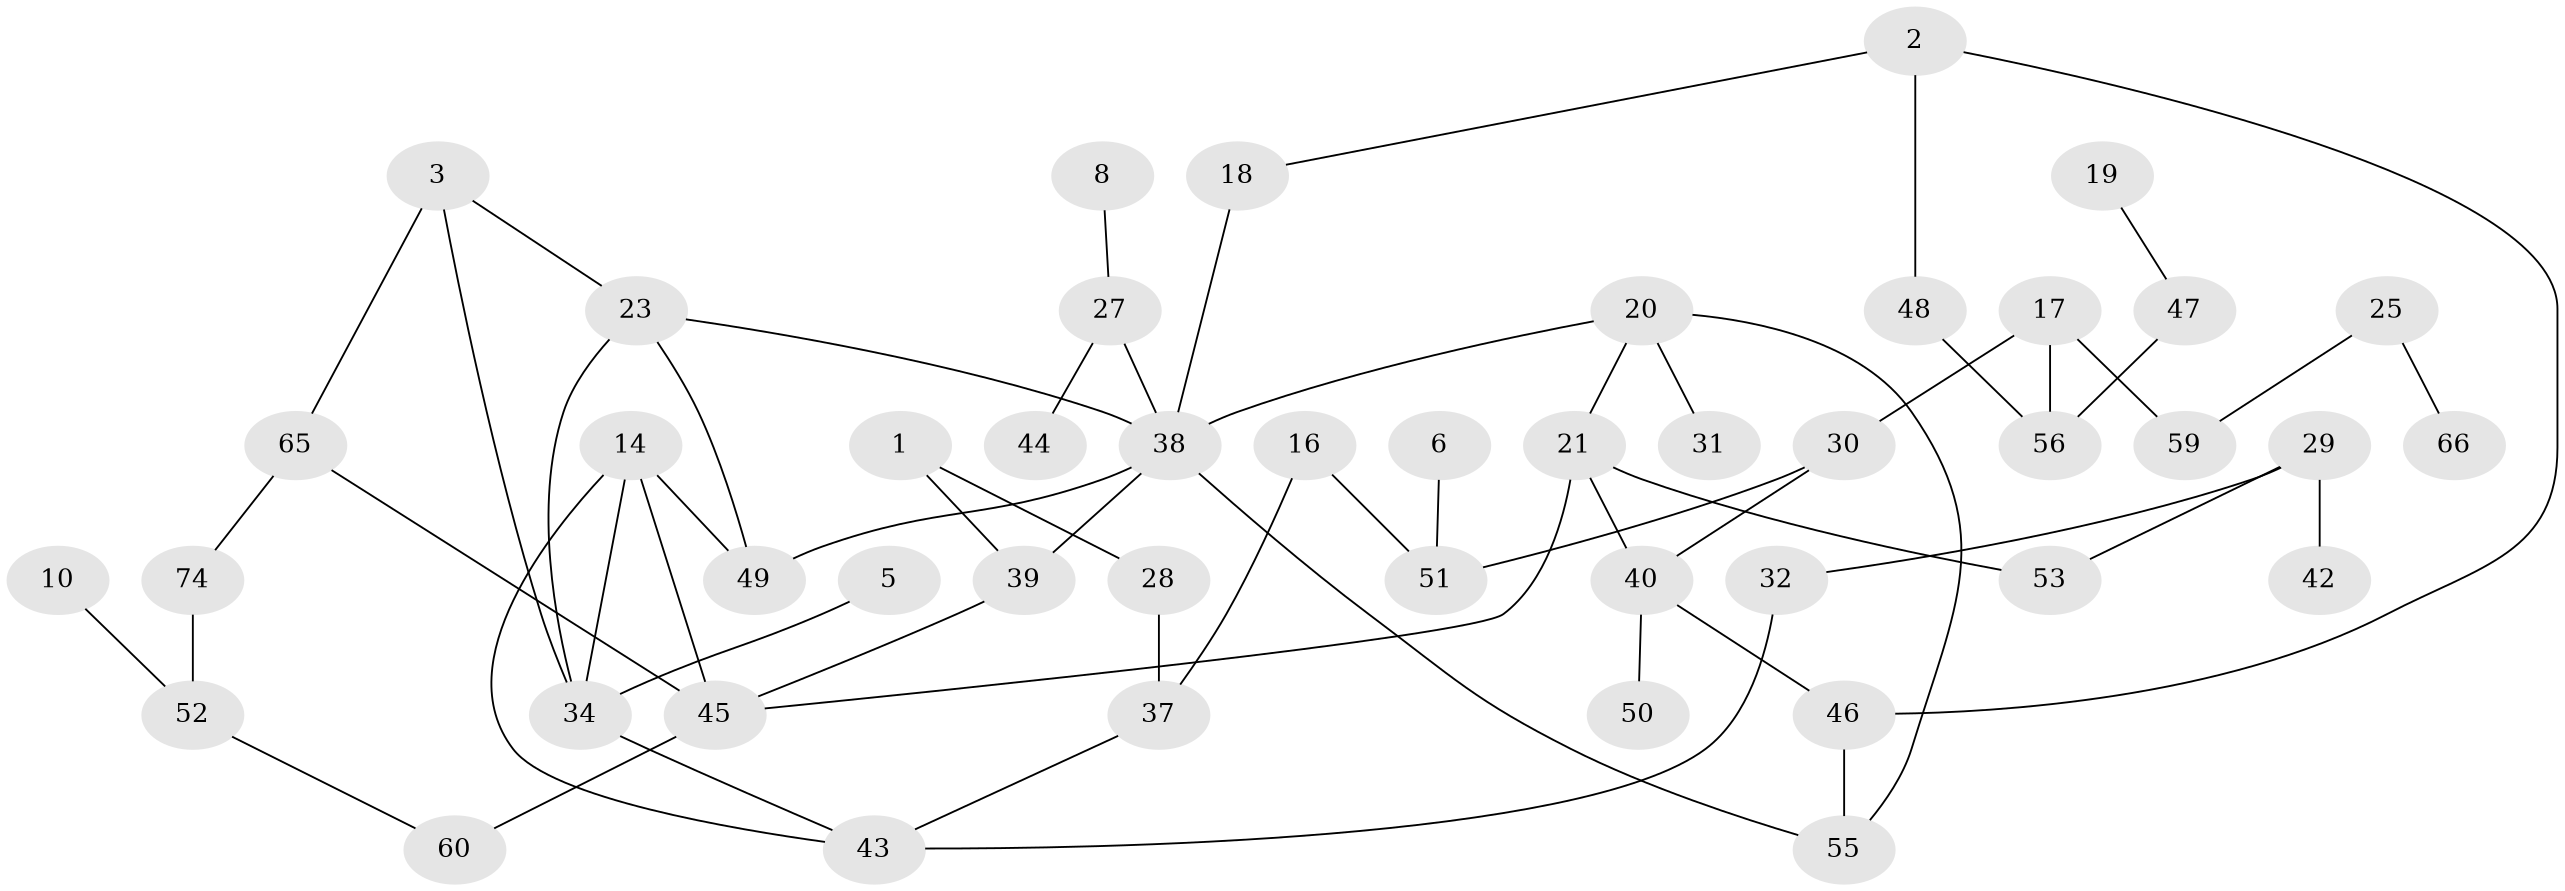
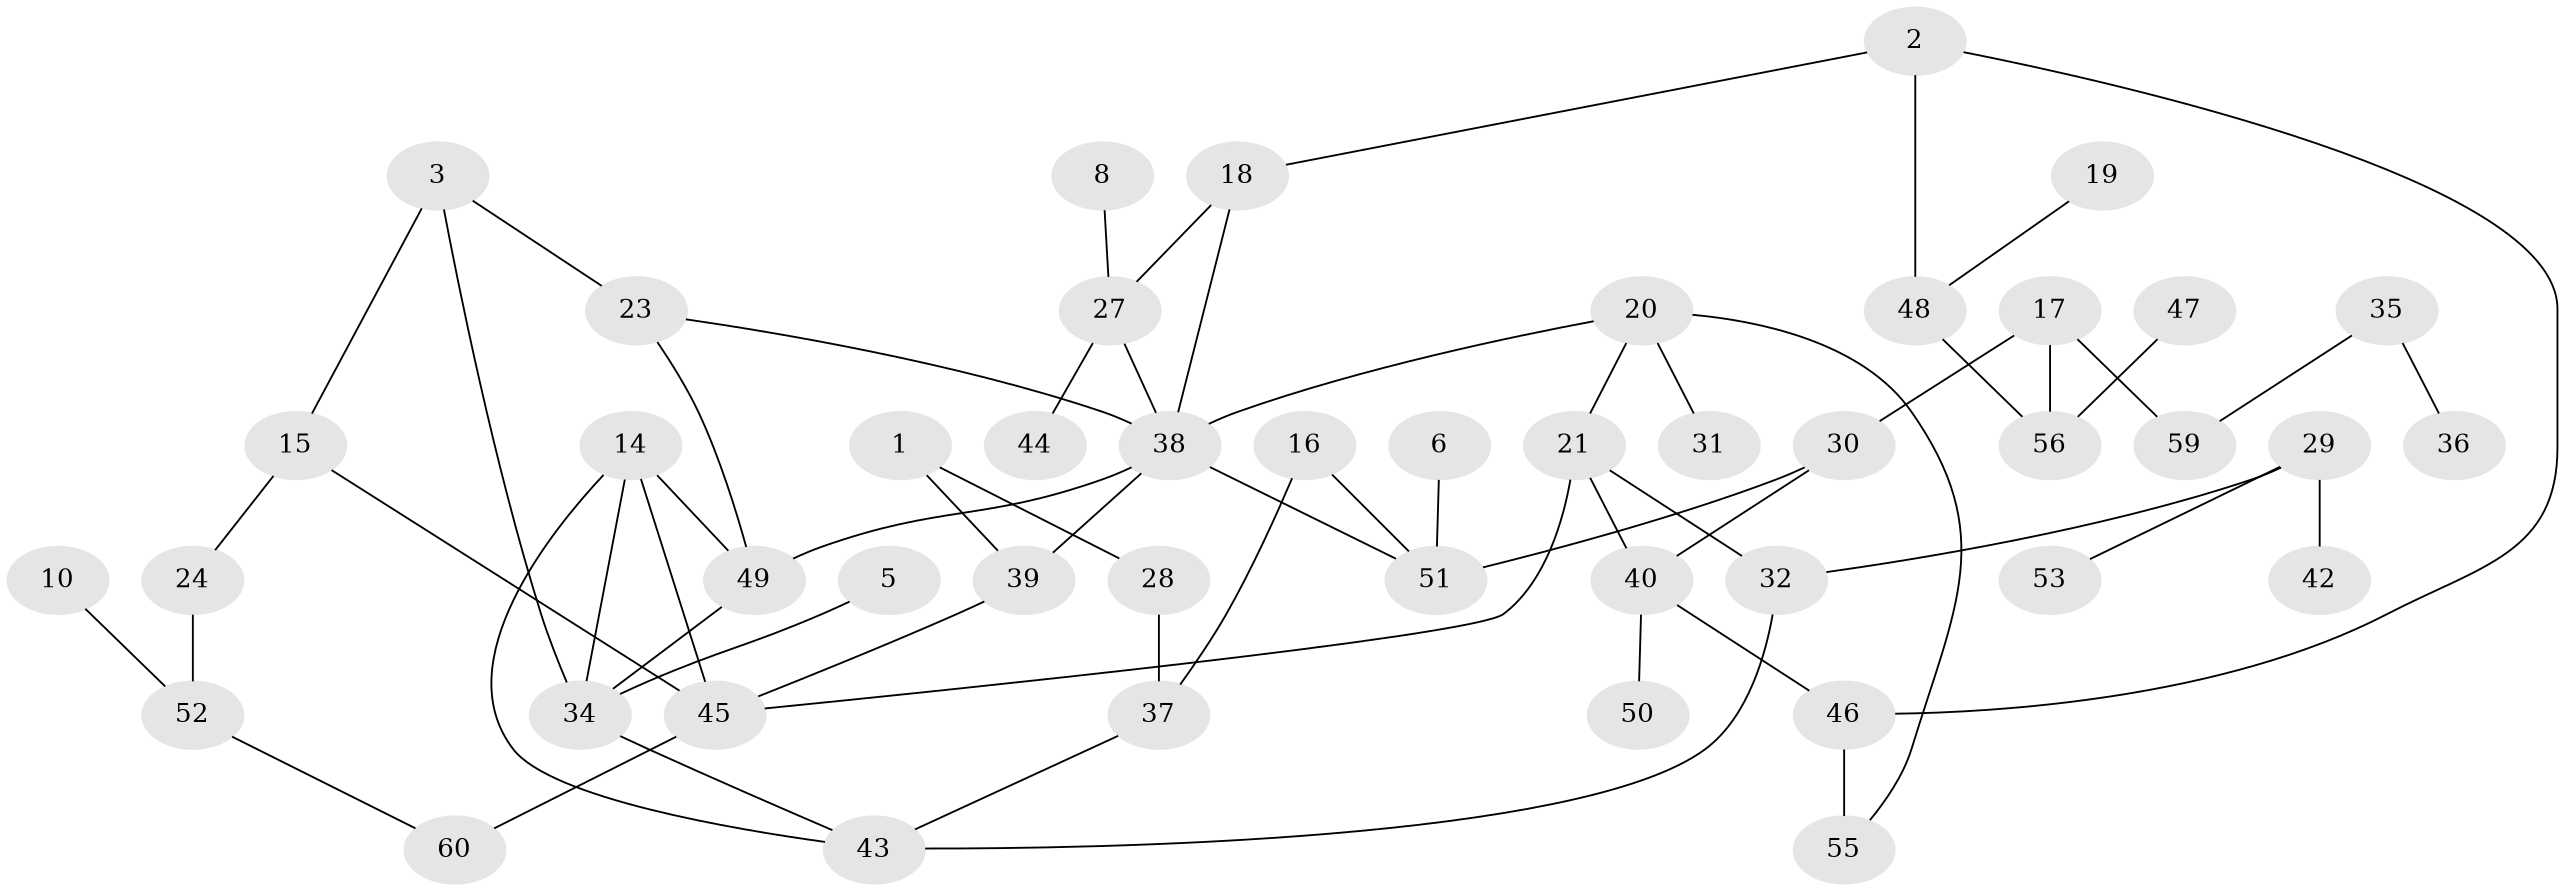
none -> (1174, 243)
(2144, 243) -> (2009, 243)
(2387, 311) -> (2387, 311)
(296, 446) -> (296, 446)
(2454, 446) -> (2454, 446)
(549, 504) -> (667, 648)
(1805, 527) -> (1663, 505)
(193, 580) -> (193, 580)
(1475, 694) -> (1303, 513)
